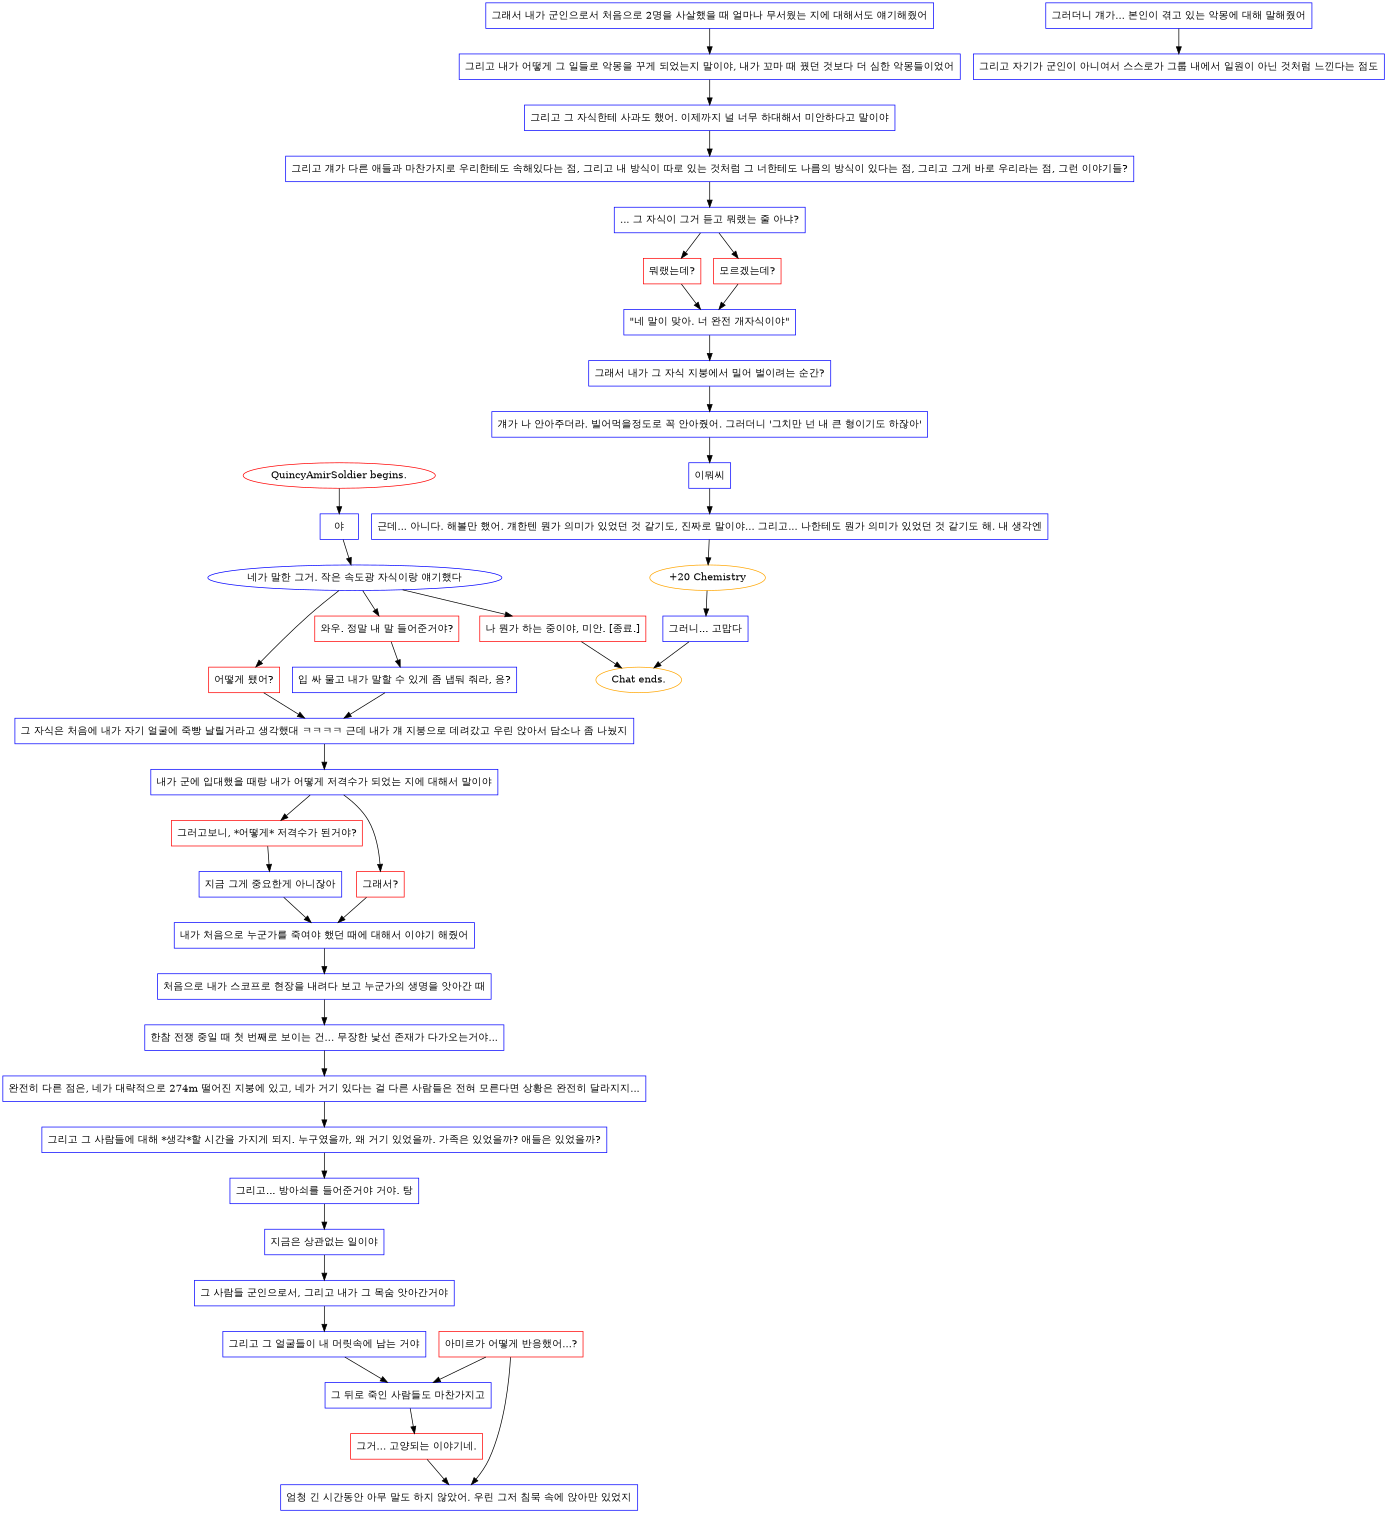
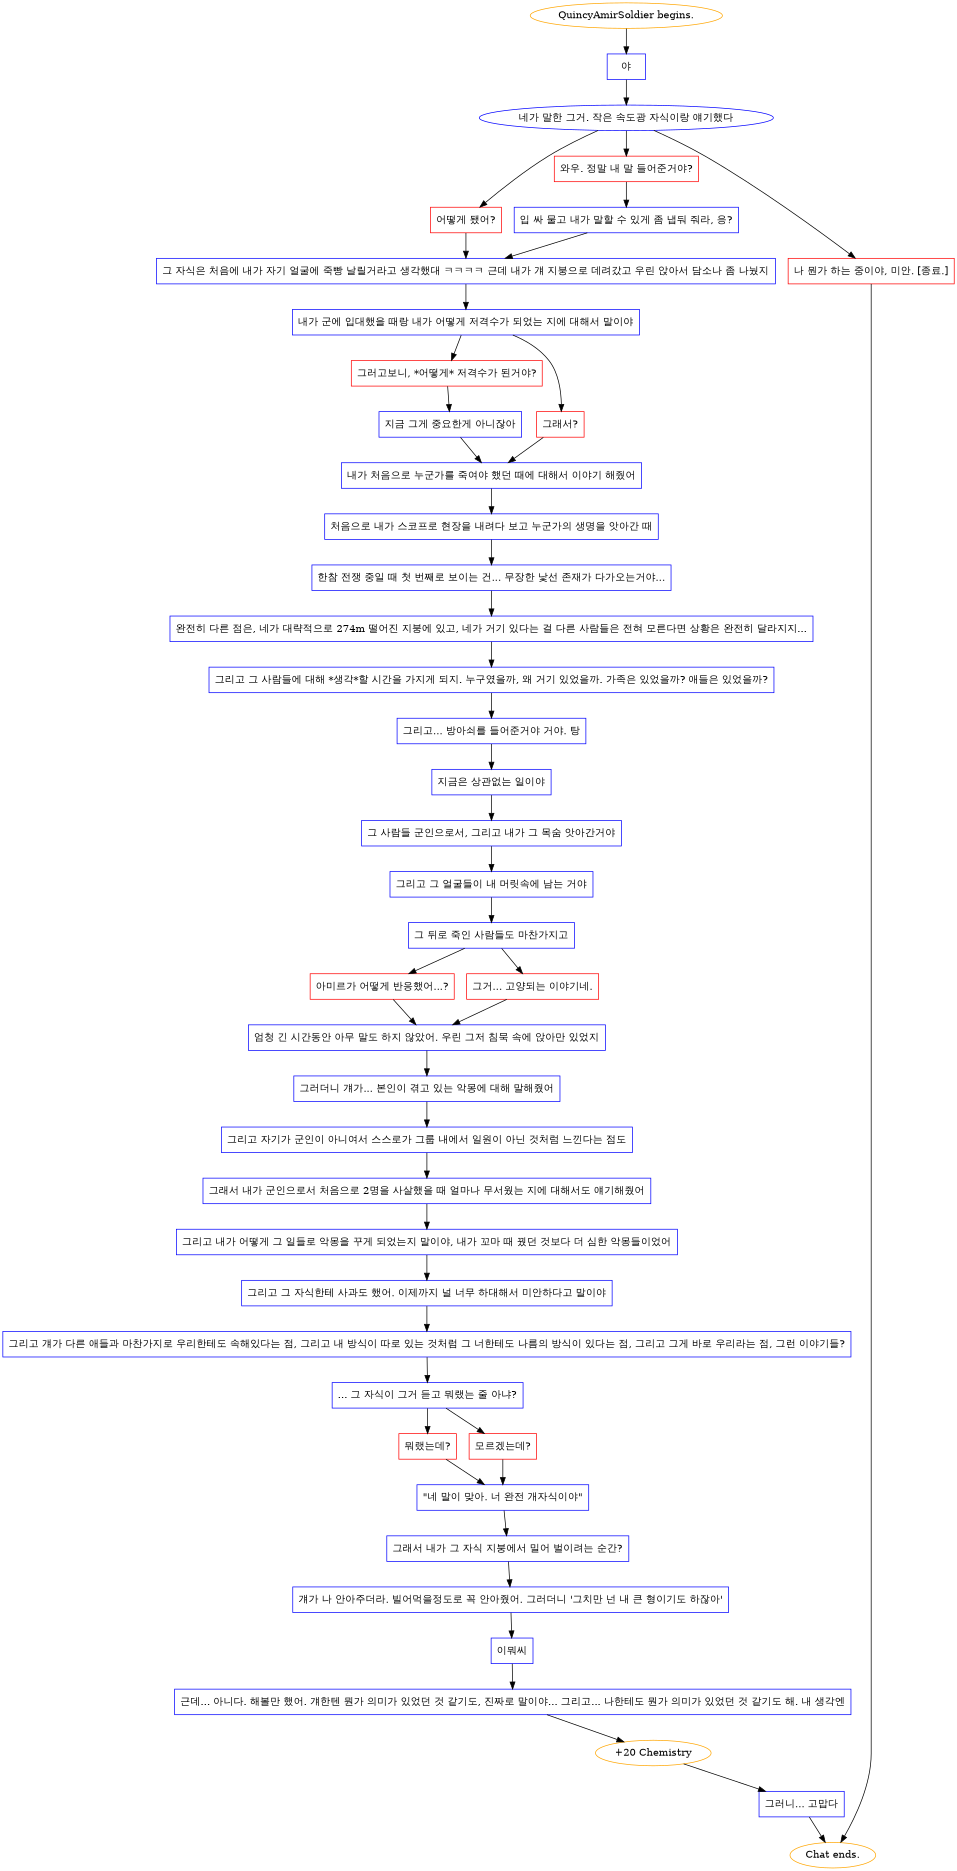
(339, 476) -> (626, 16)
none -> (427, 1060)
none -> (427, 1162)
(463, 1368) -> (440, 959)
